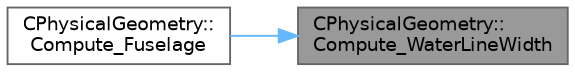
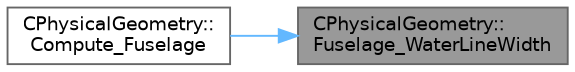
(433, 36) -> (433, 36)
